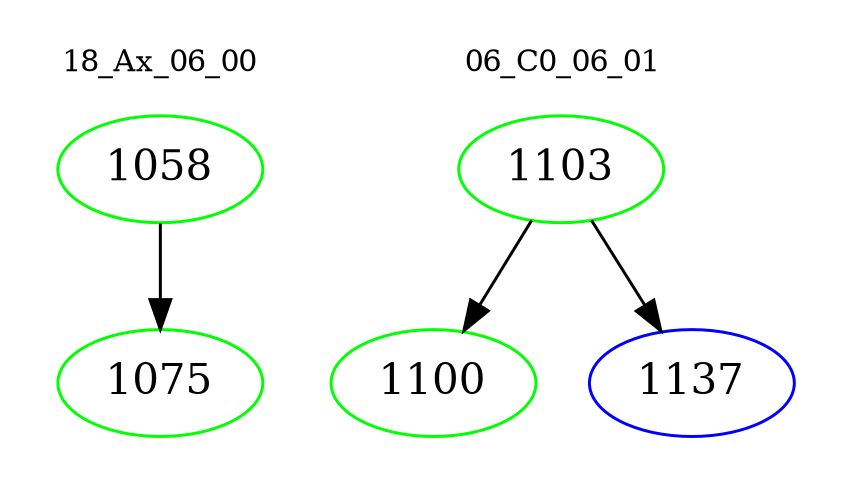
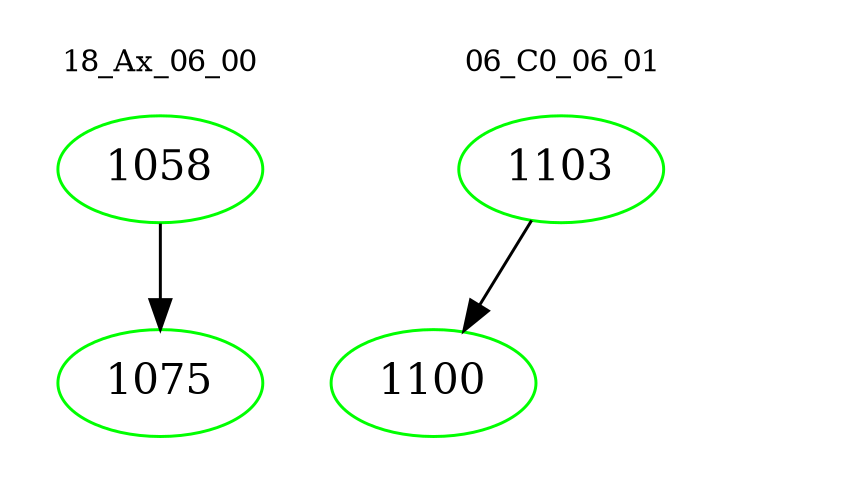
(692, 383) -> none
